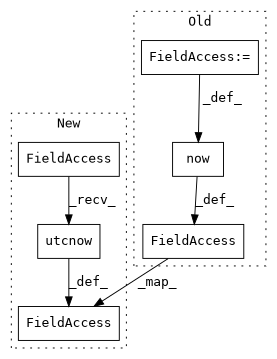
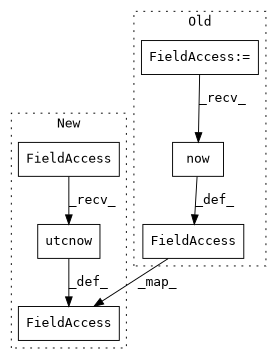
(223, 99) -> (223, 99)
